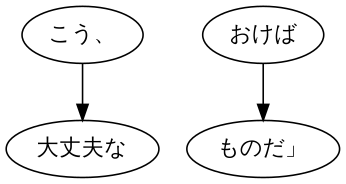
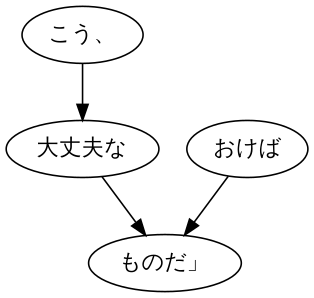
none -> (119, 200)
